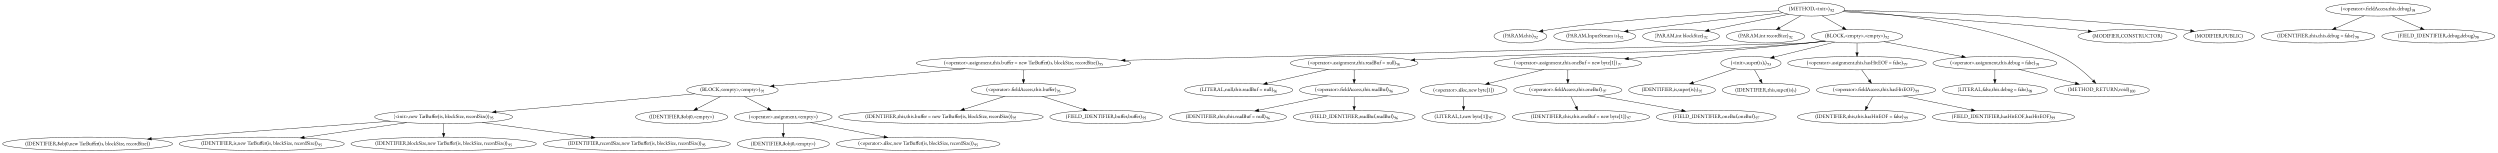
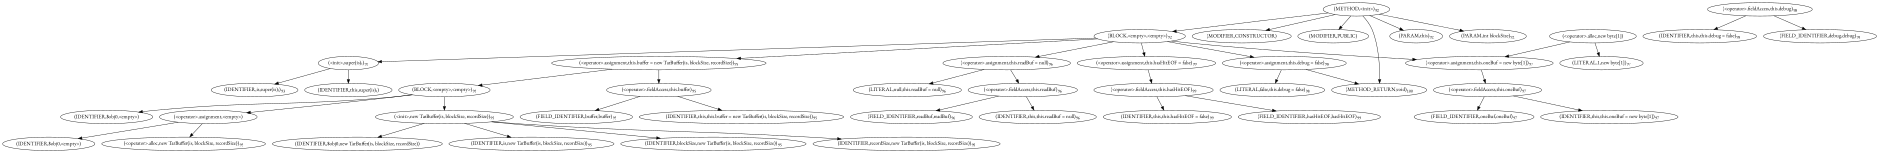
(1595, 36) -> none
(1765, 36) -> none
(1517, 76) -> (1539, 49)
